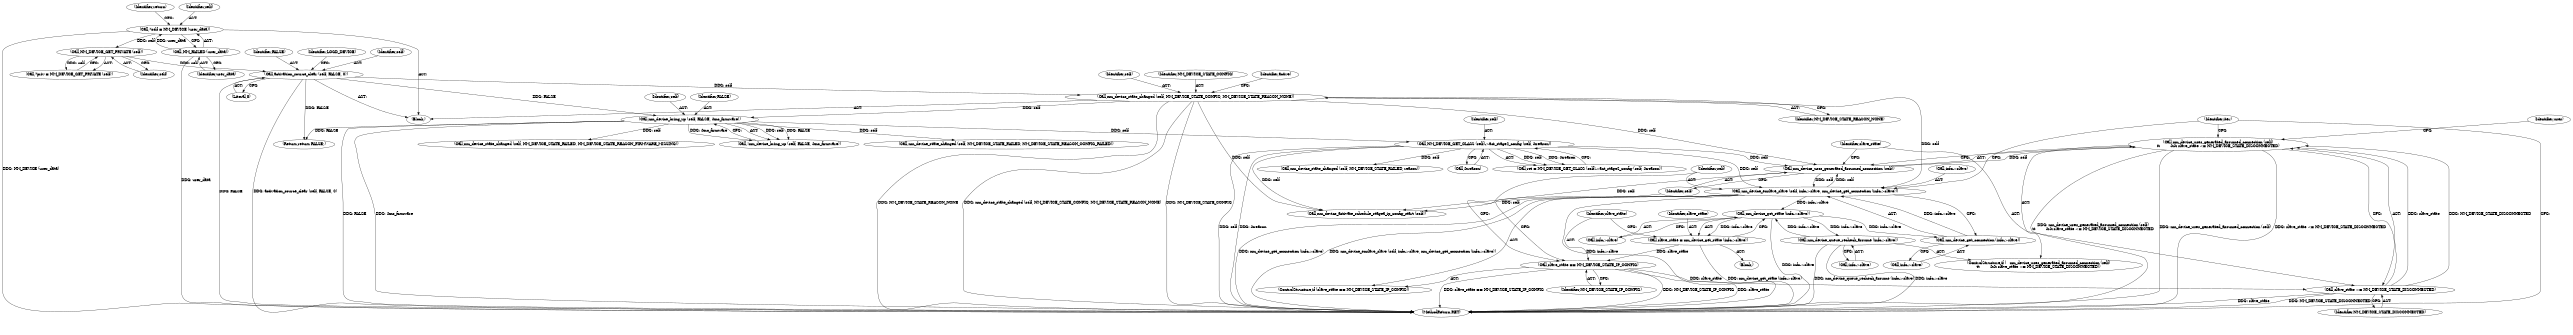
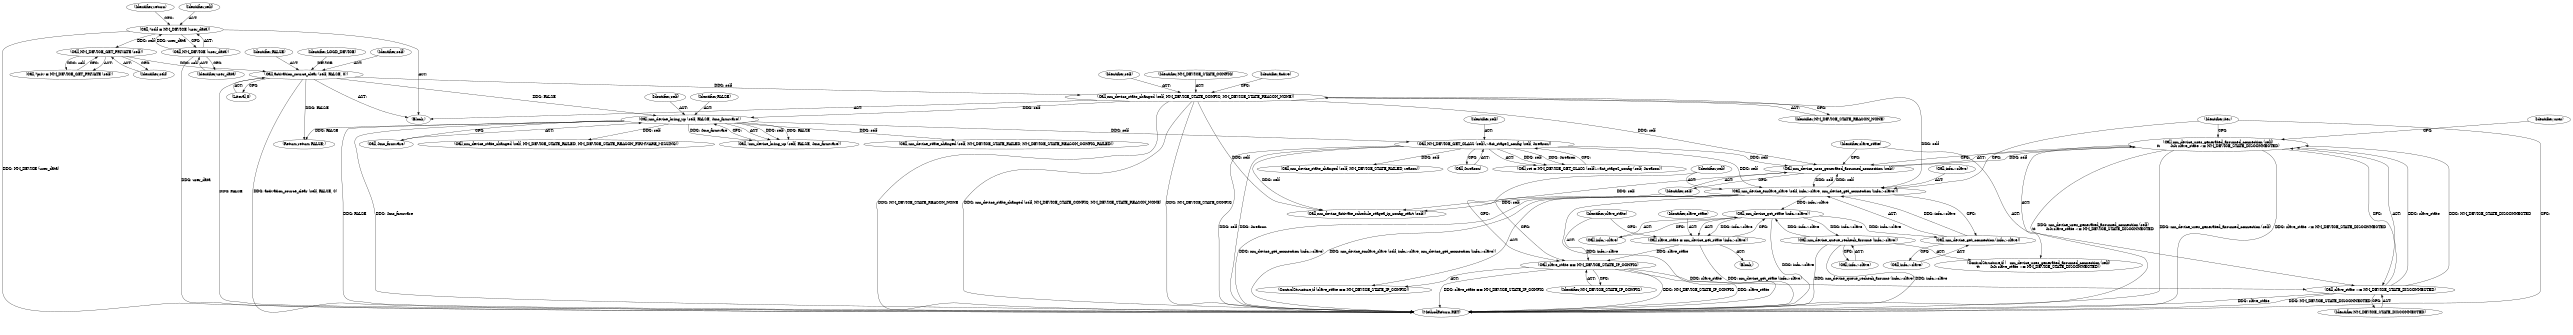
(201, 52) -> (201, 52)
(326, 63) -> (326, 63)
none -> (386, 144)
